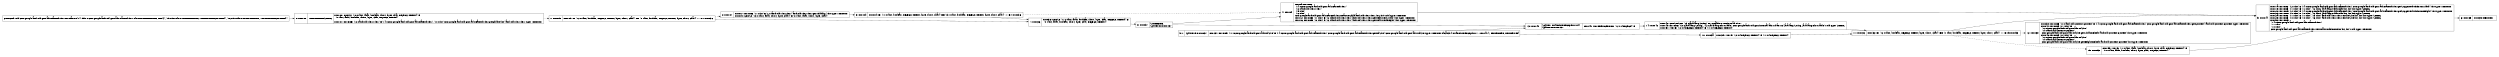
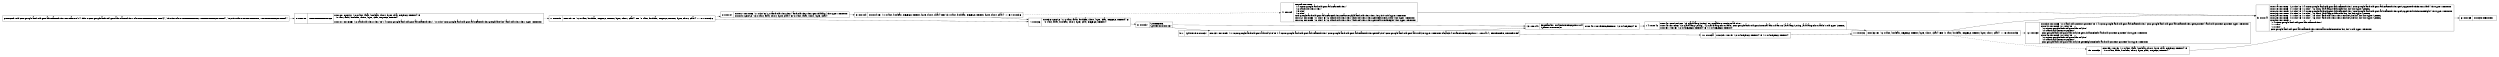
(320, 18) -> (320, 18)
(1226, 20) -> (1190, 29)
(1561, 25) -> (1562, 25)
